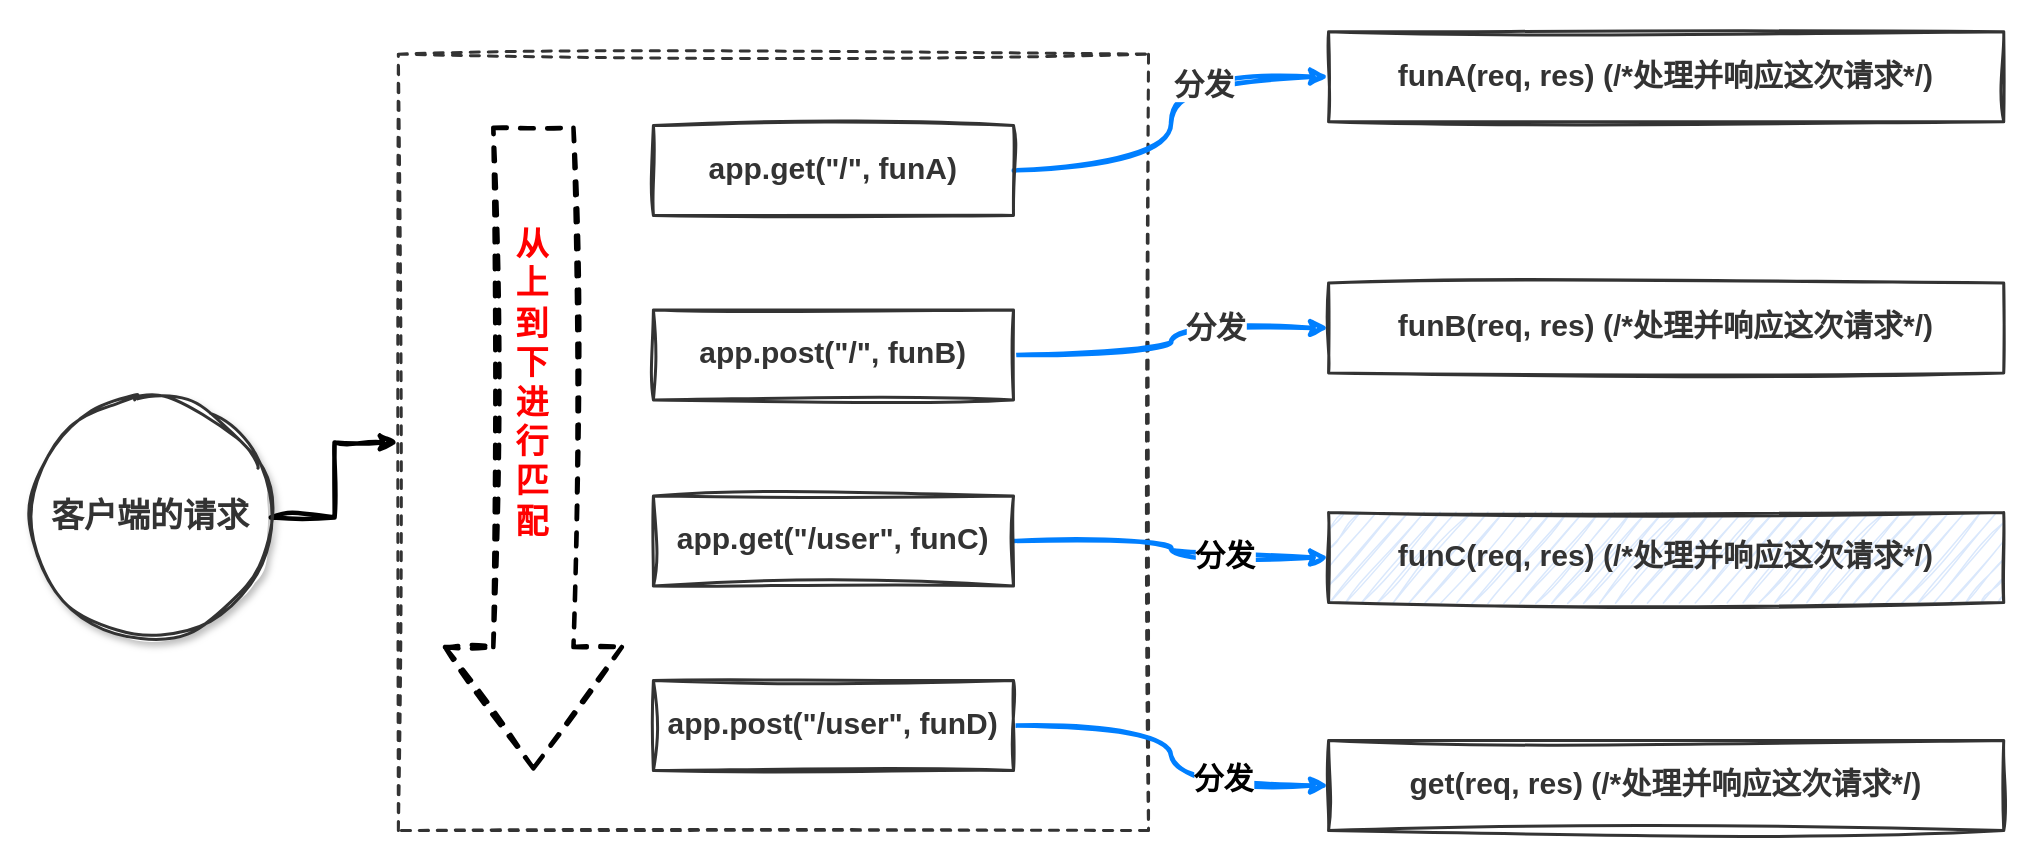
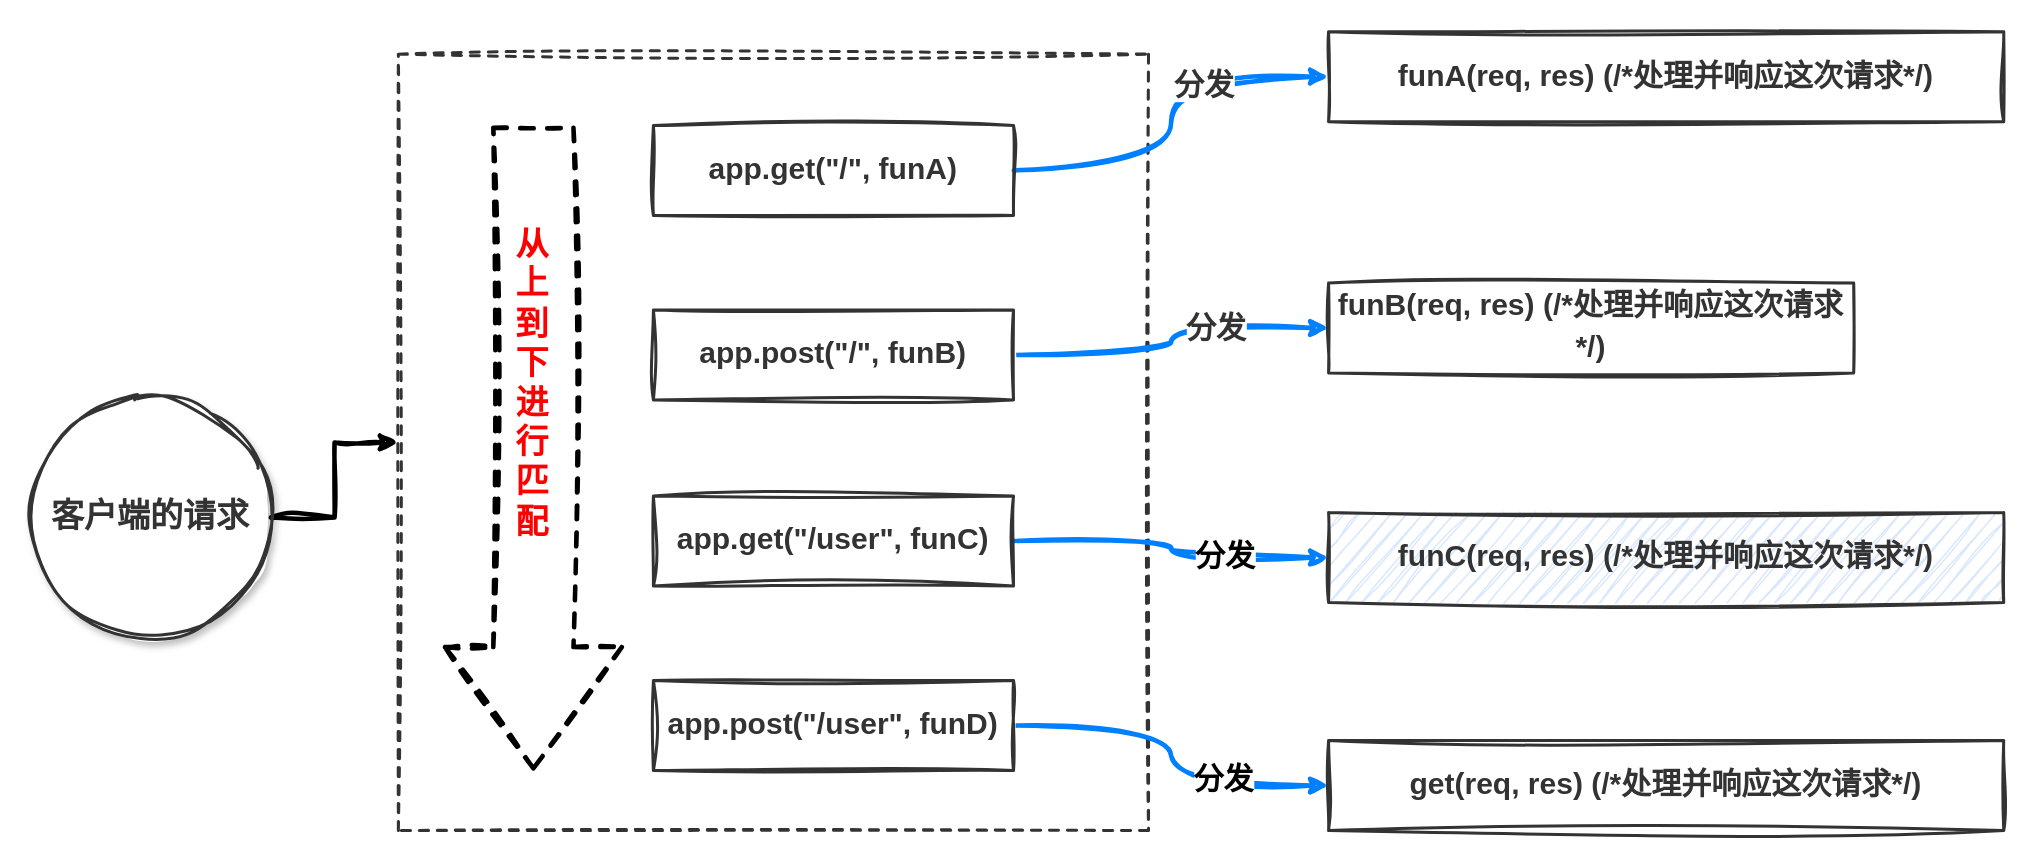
(1666, 328) -> (1591, 328)
